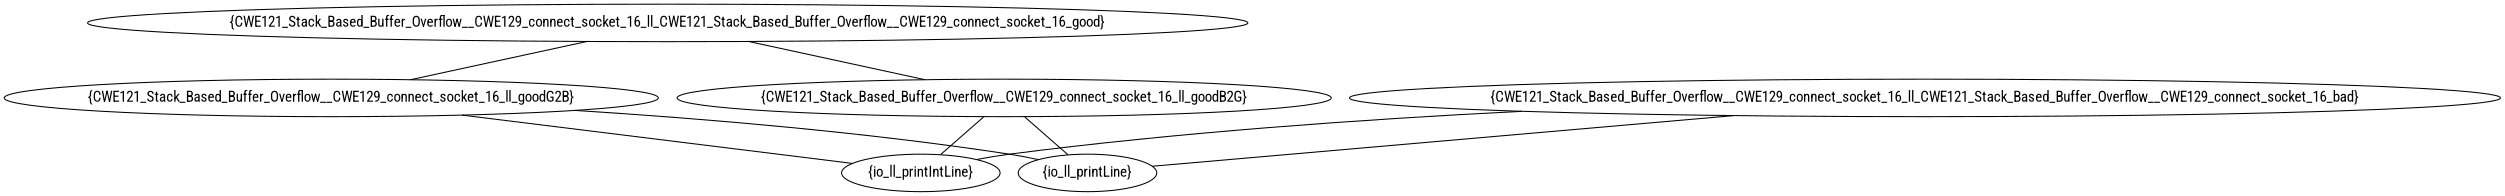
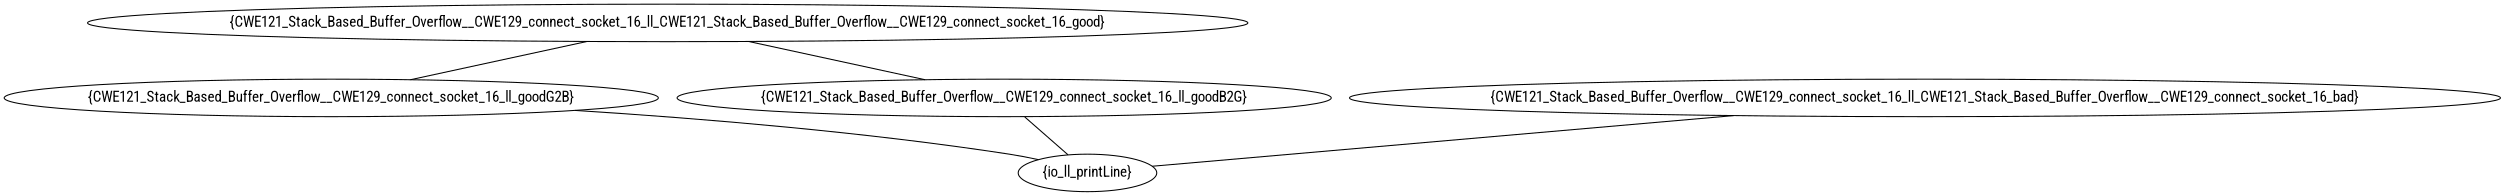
(921, 173) -> none
